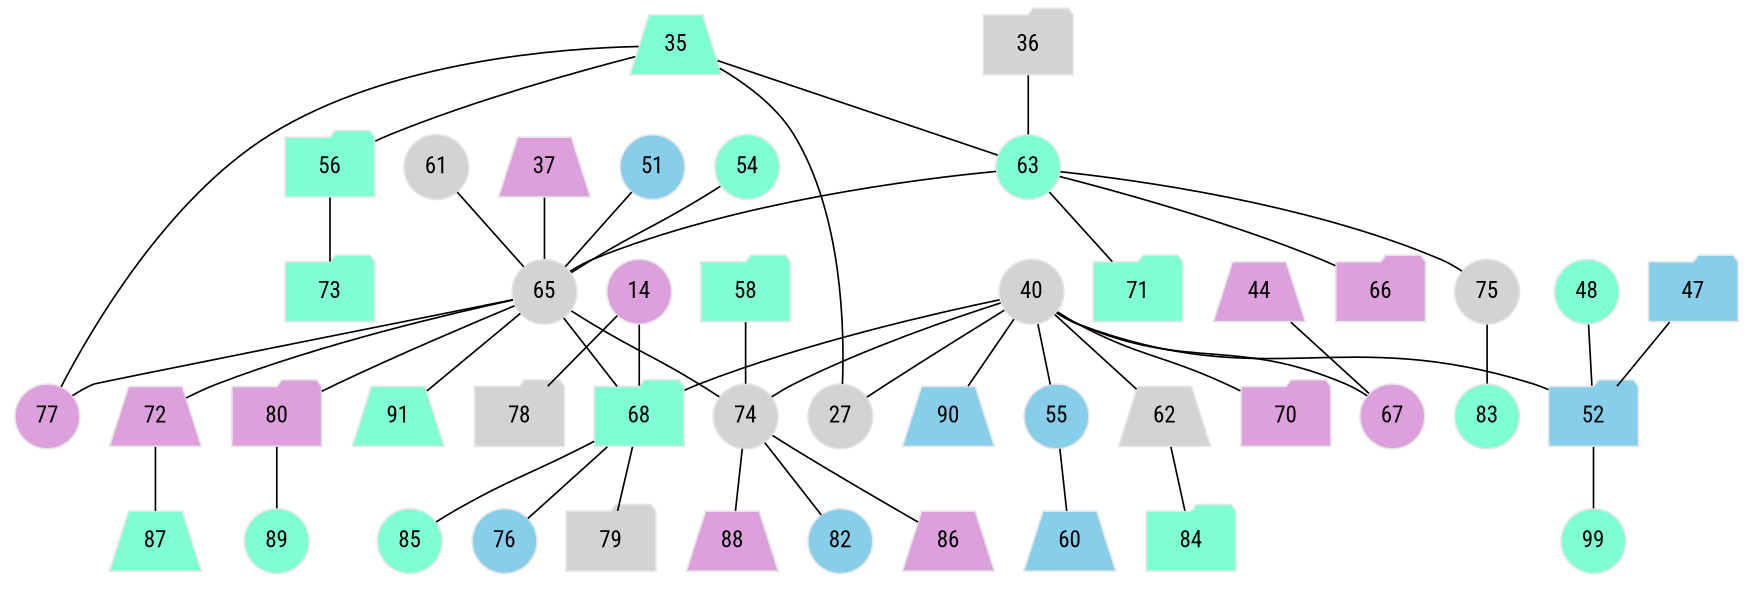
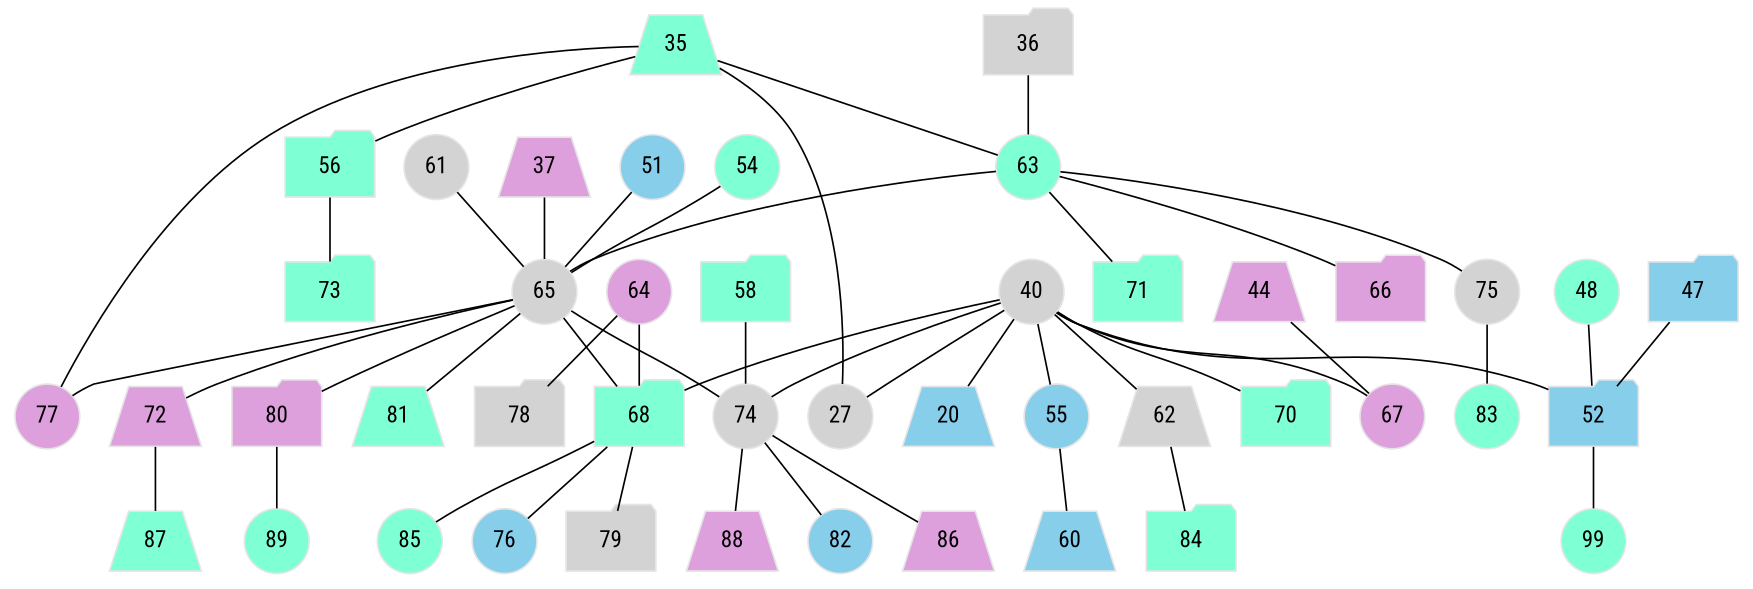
(639, 292) -> (639, 292)
(398, 416) -> (398, 416)
(948, 416) -> (948, 416)
(1286, 416) -> (1286, 416)
